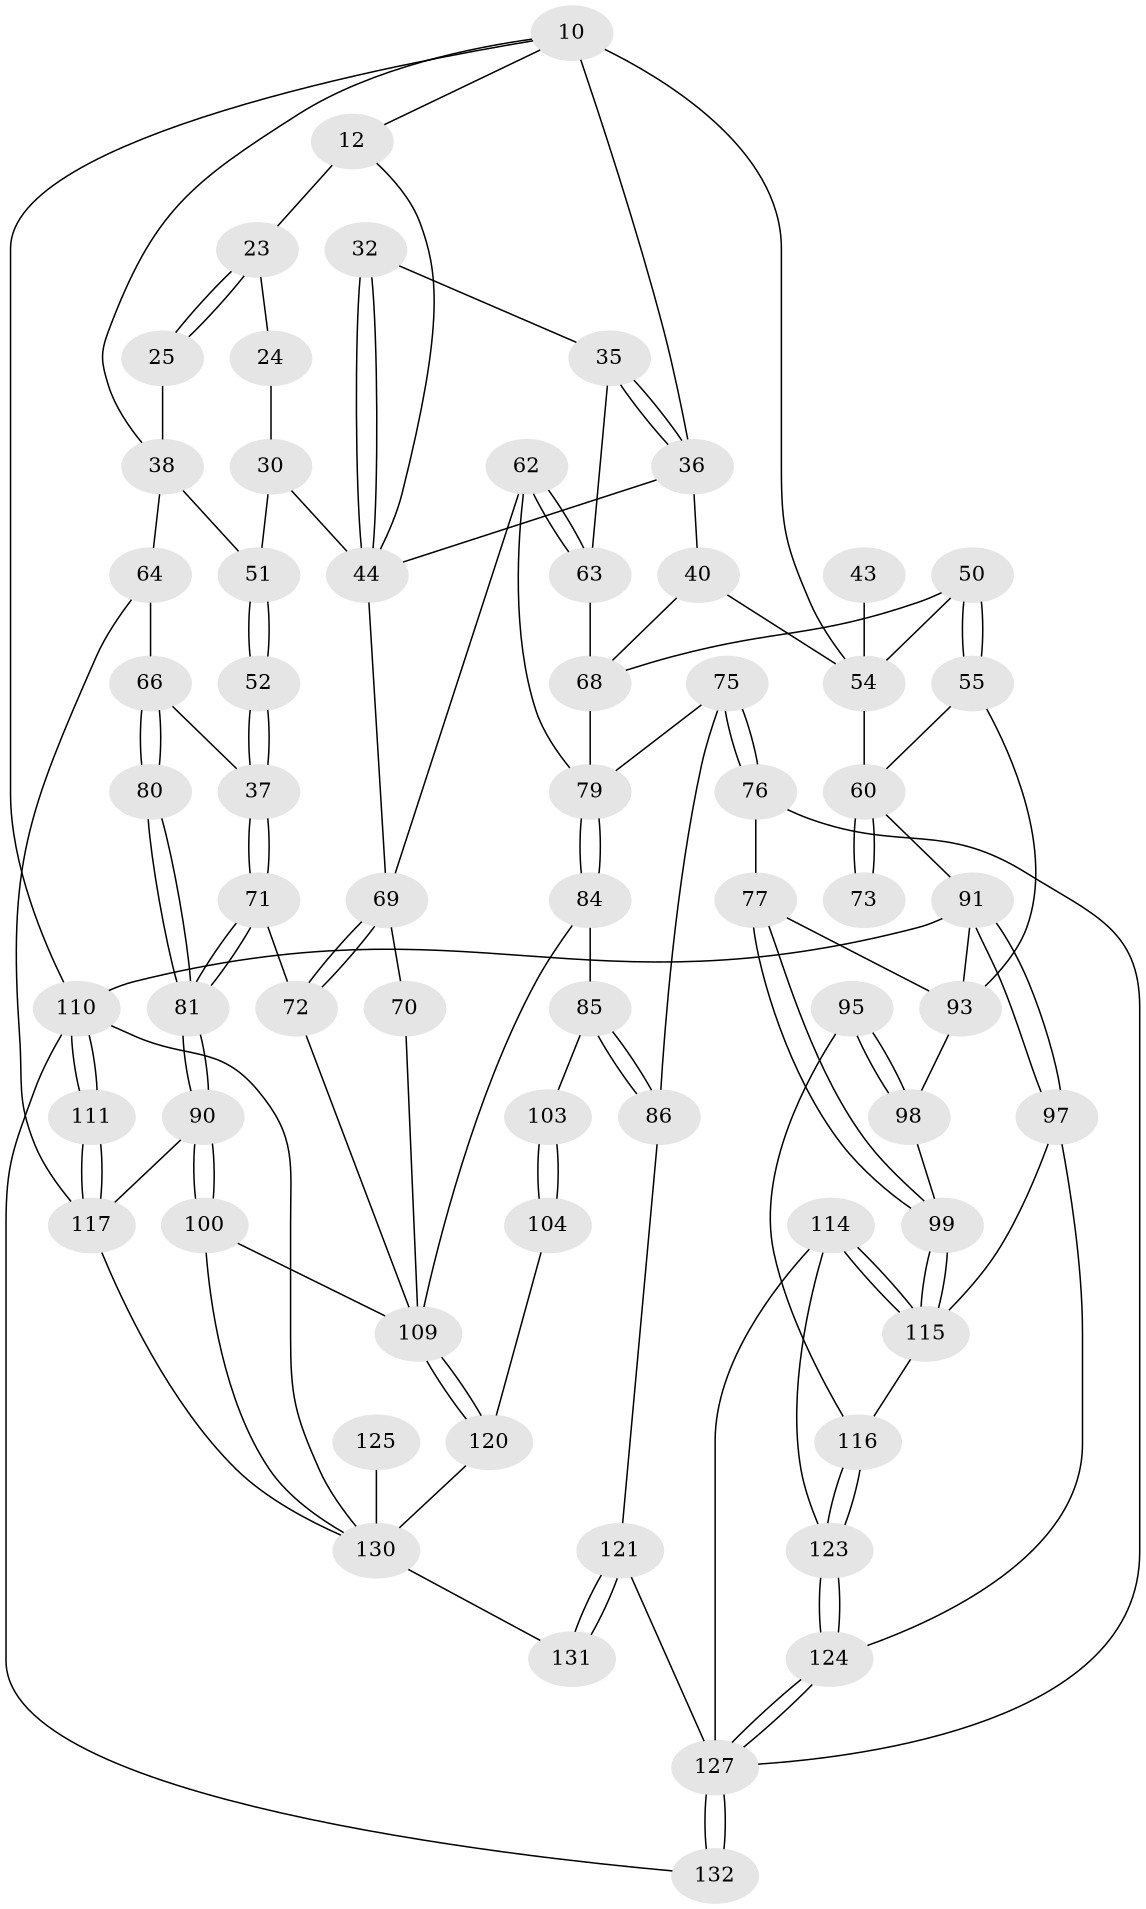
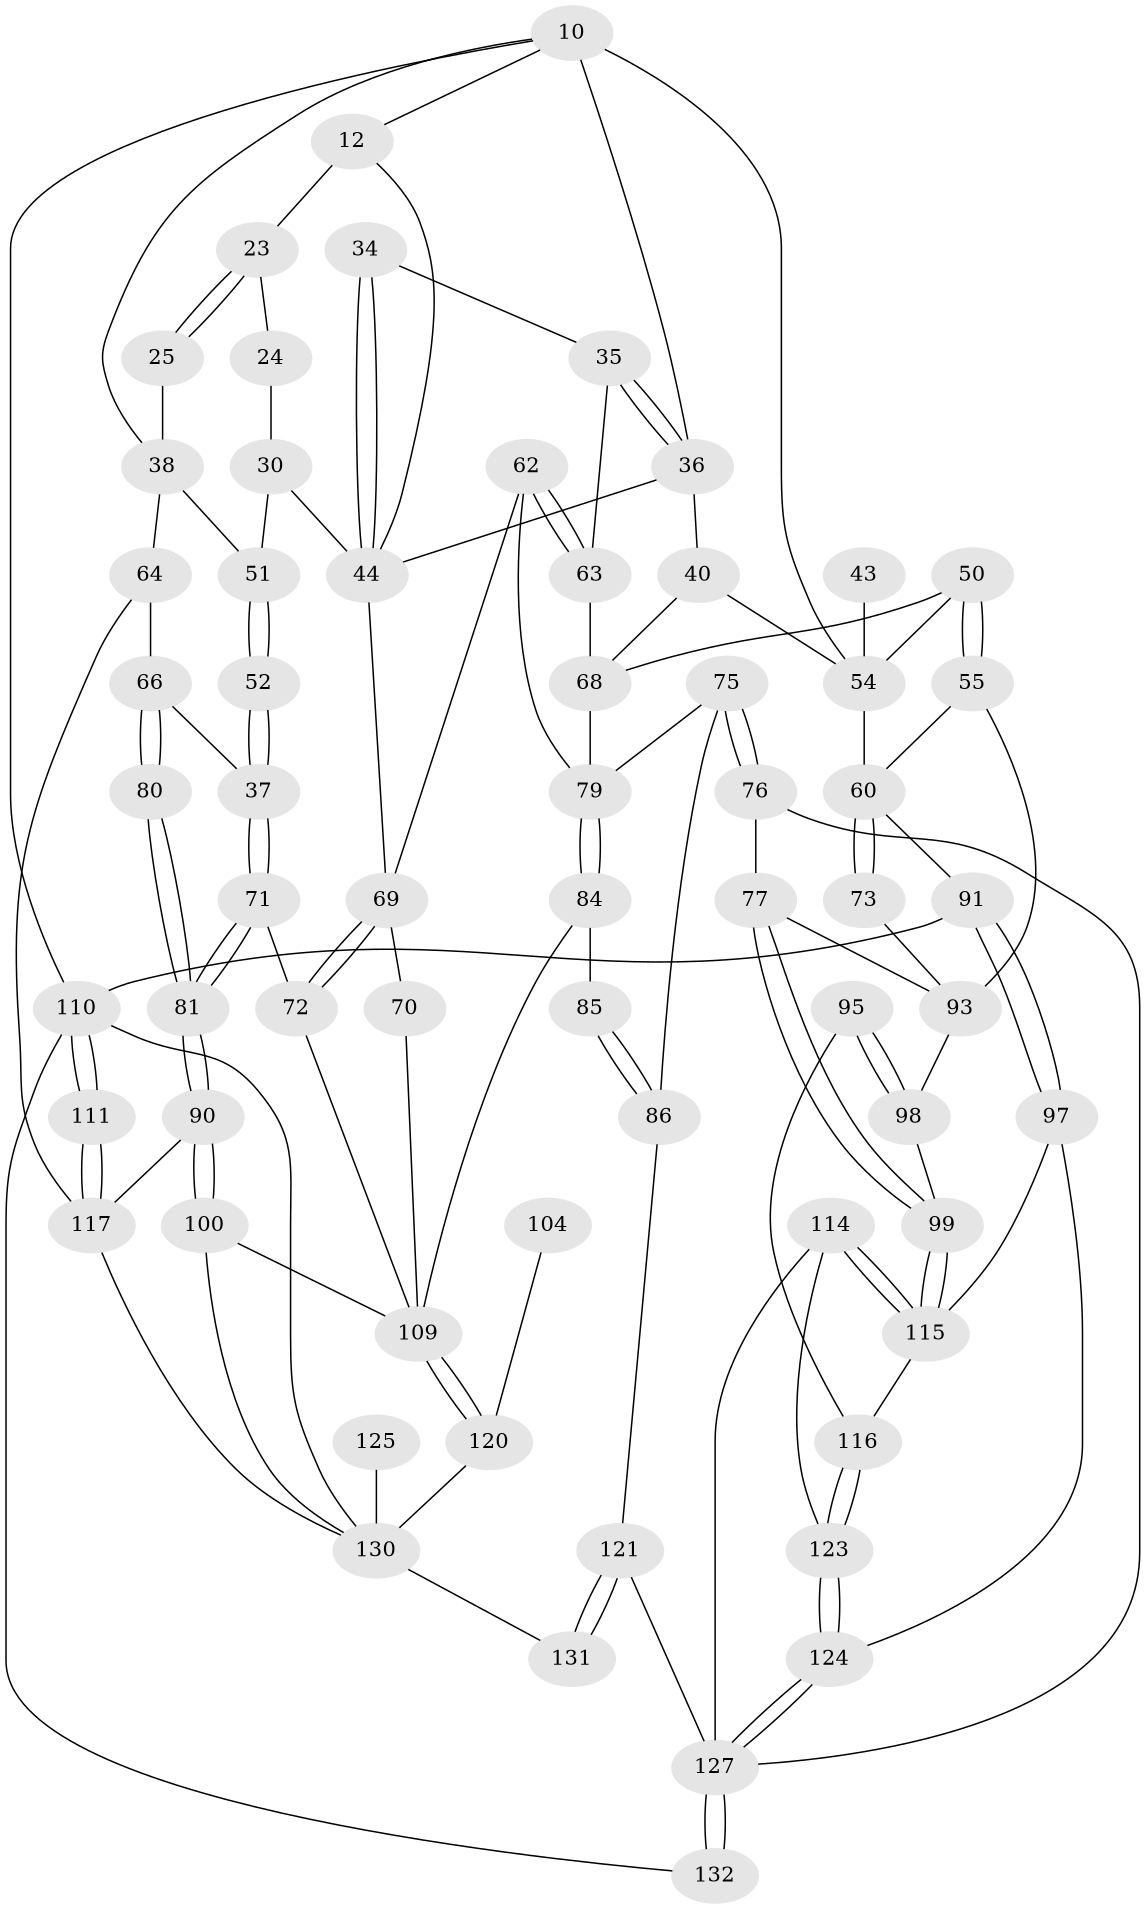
(366, 250) -> (366, 250)
(967, 955) -> (912, 955)
(548, 1117) -> none
